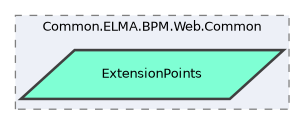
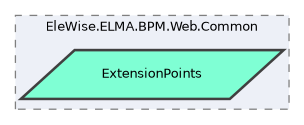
(152, 28) -> (152, 28)
